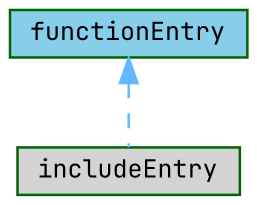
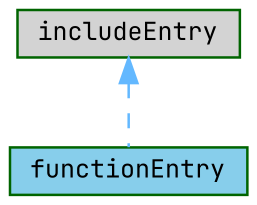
(129, 115) -> (129, 115)
